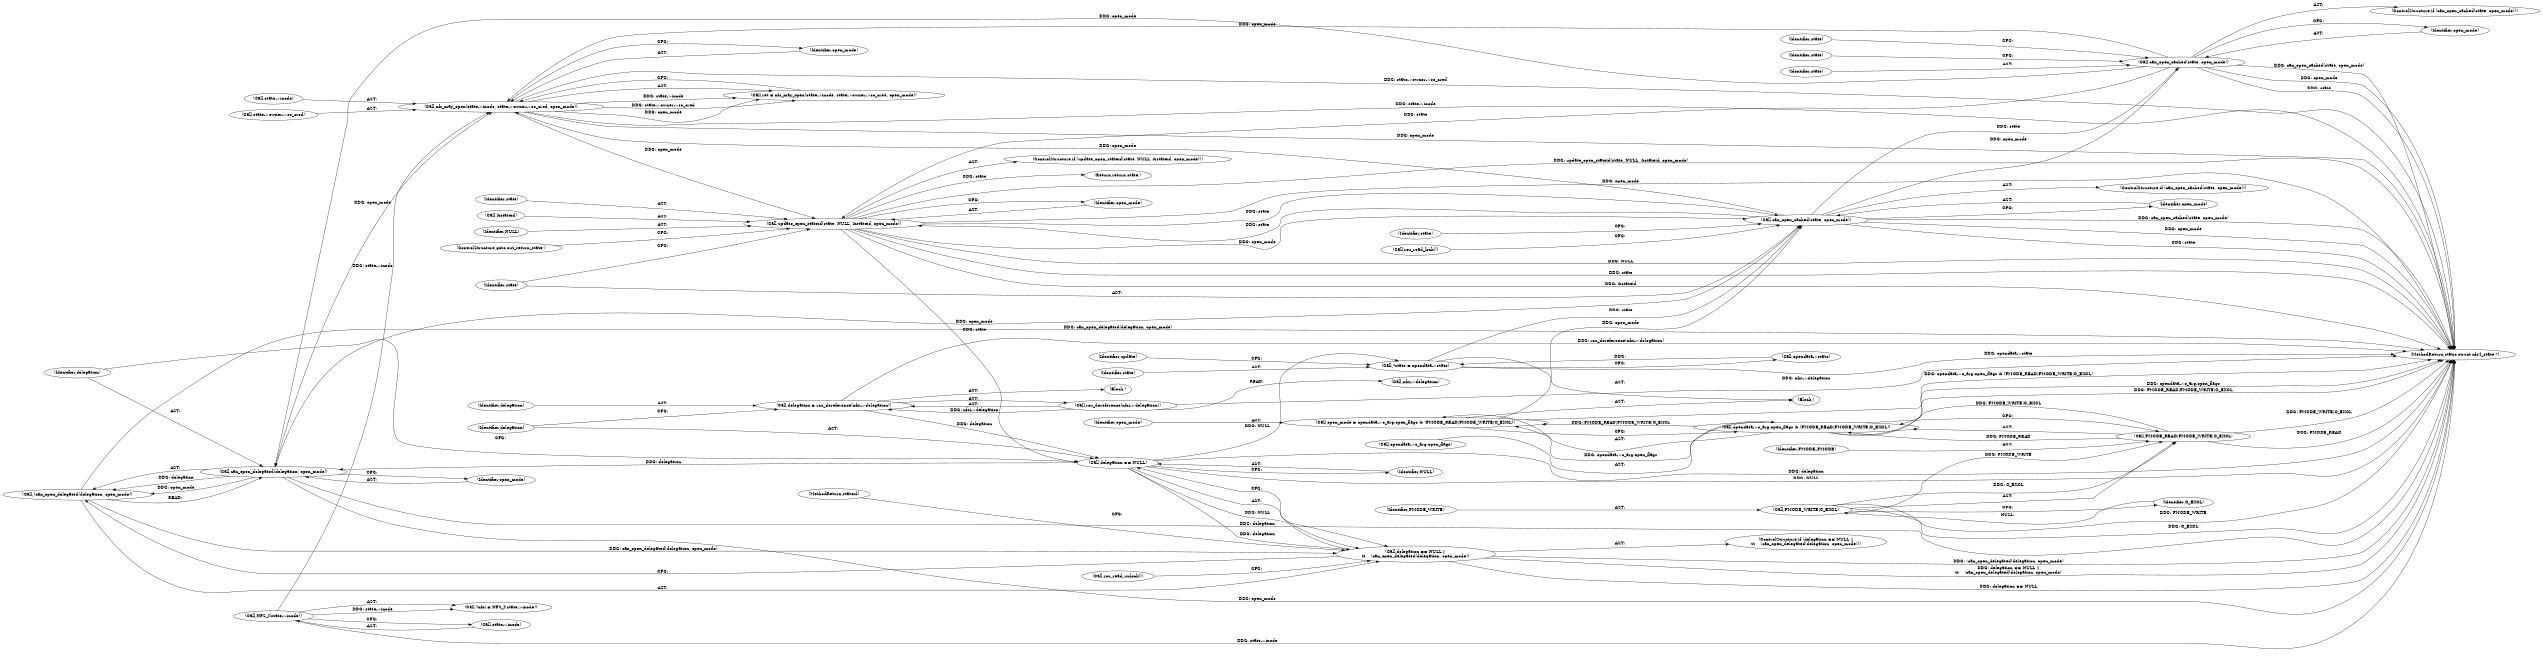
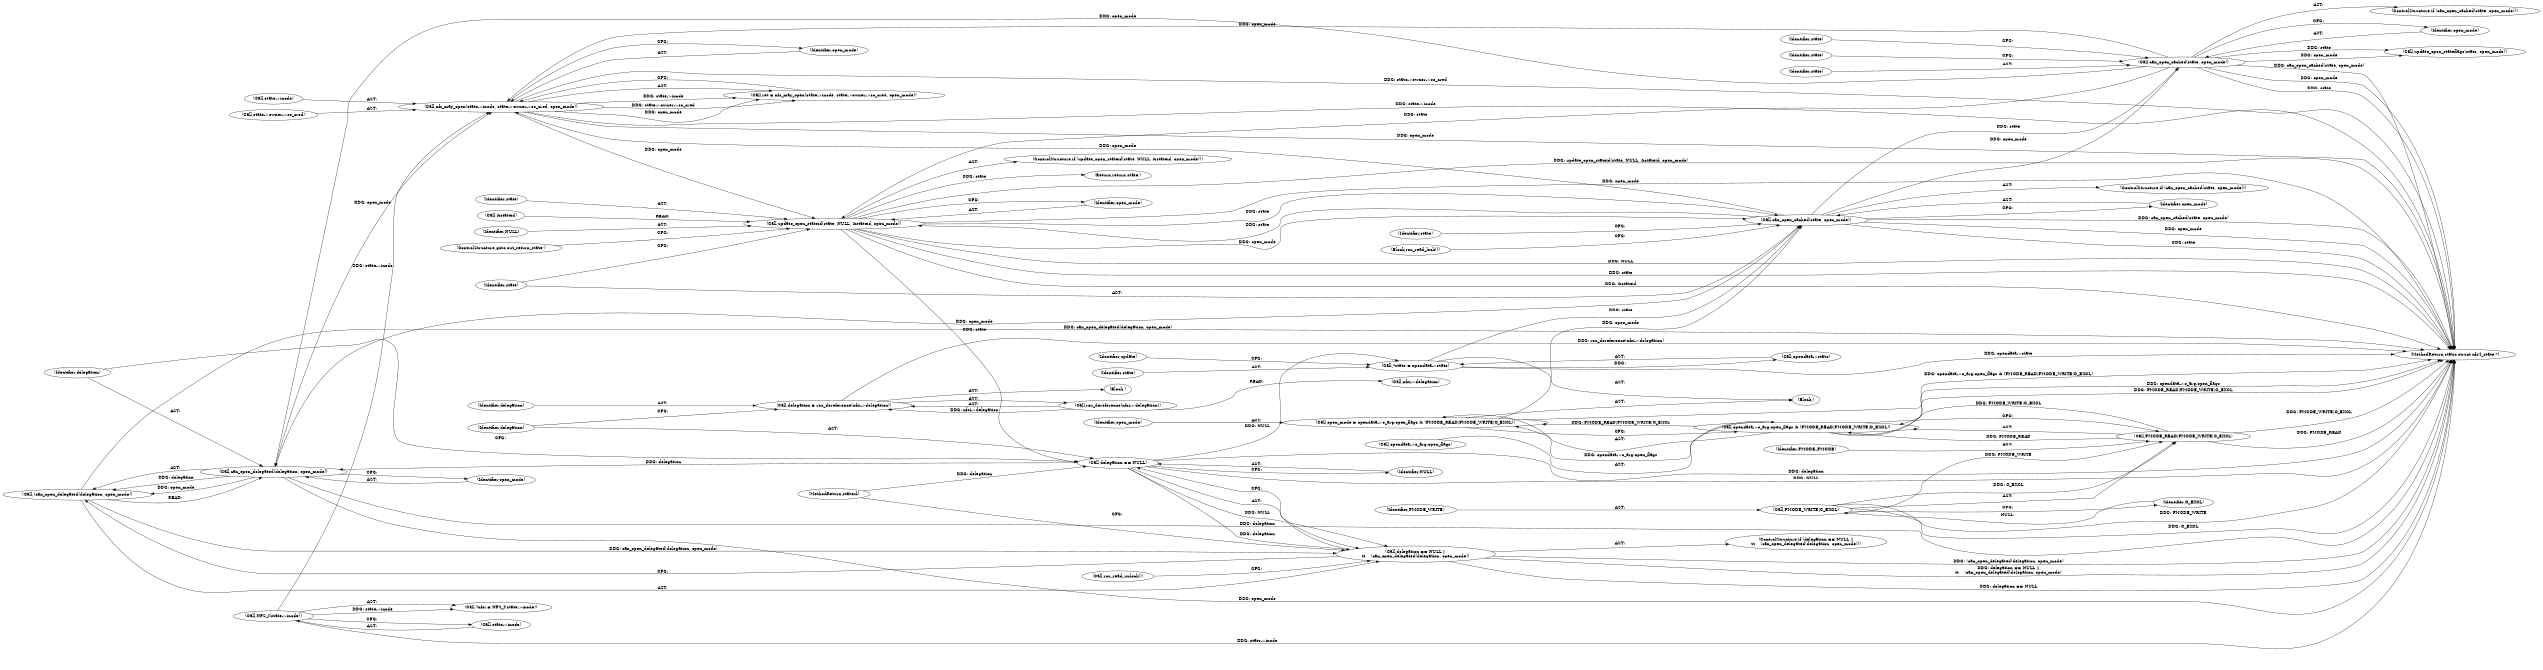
none -> (2455, 52)
(663, 216) -> (663, 216)
(1416, 250) -> (1416, 250)
(1621, 357) -> (1621, 357)
(1621, 363) -> (1621, 363)
(1788, 390) -> none
(981, 431) -> (973, 479)
